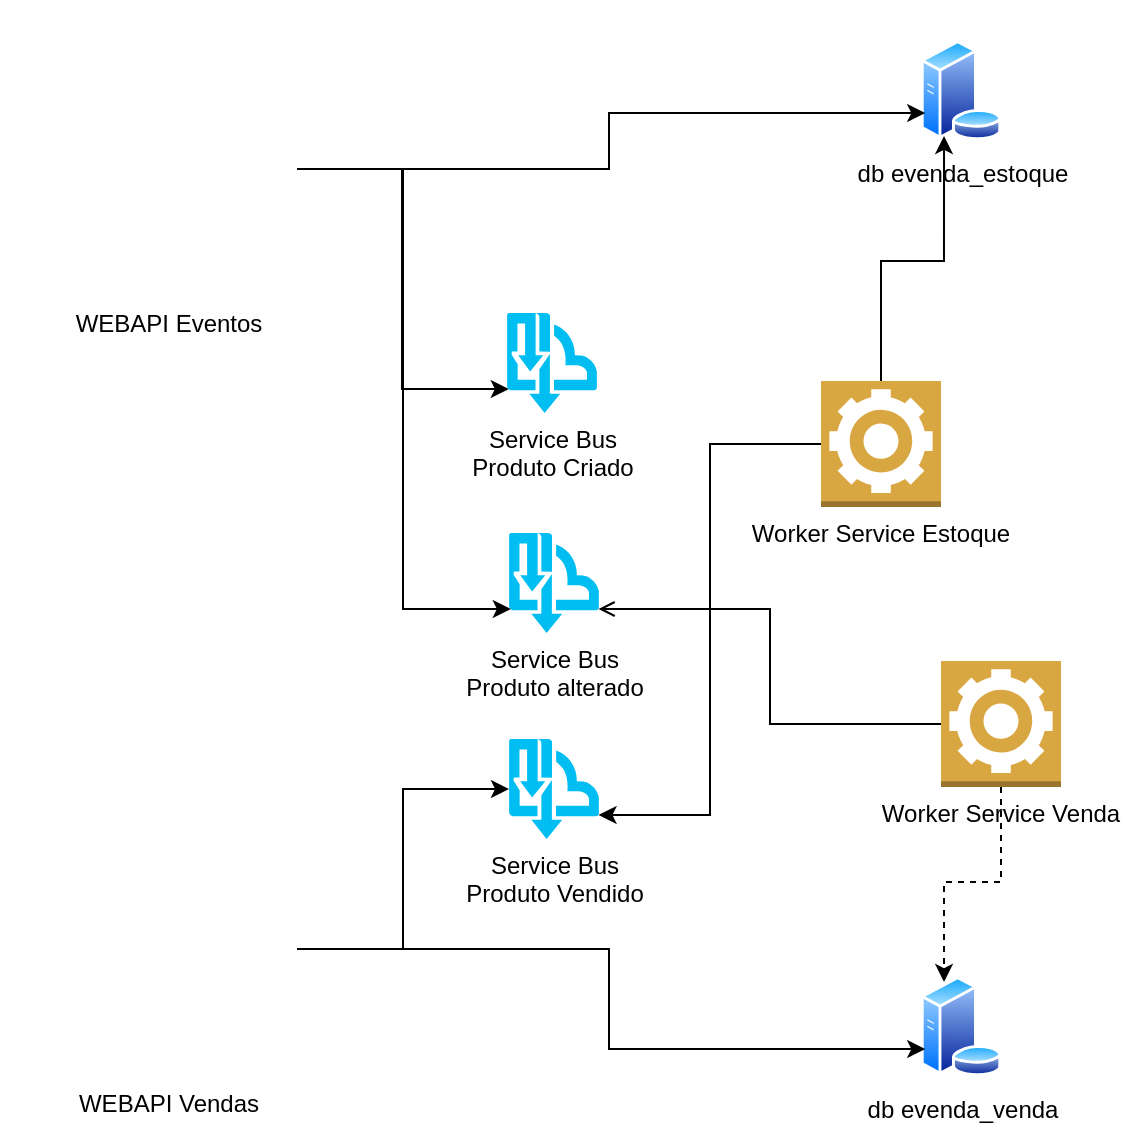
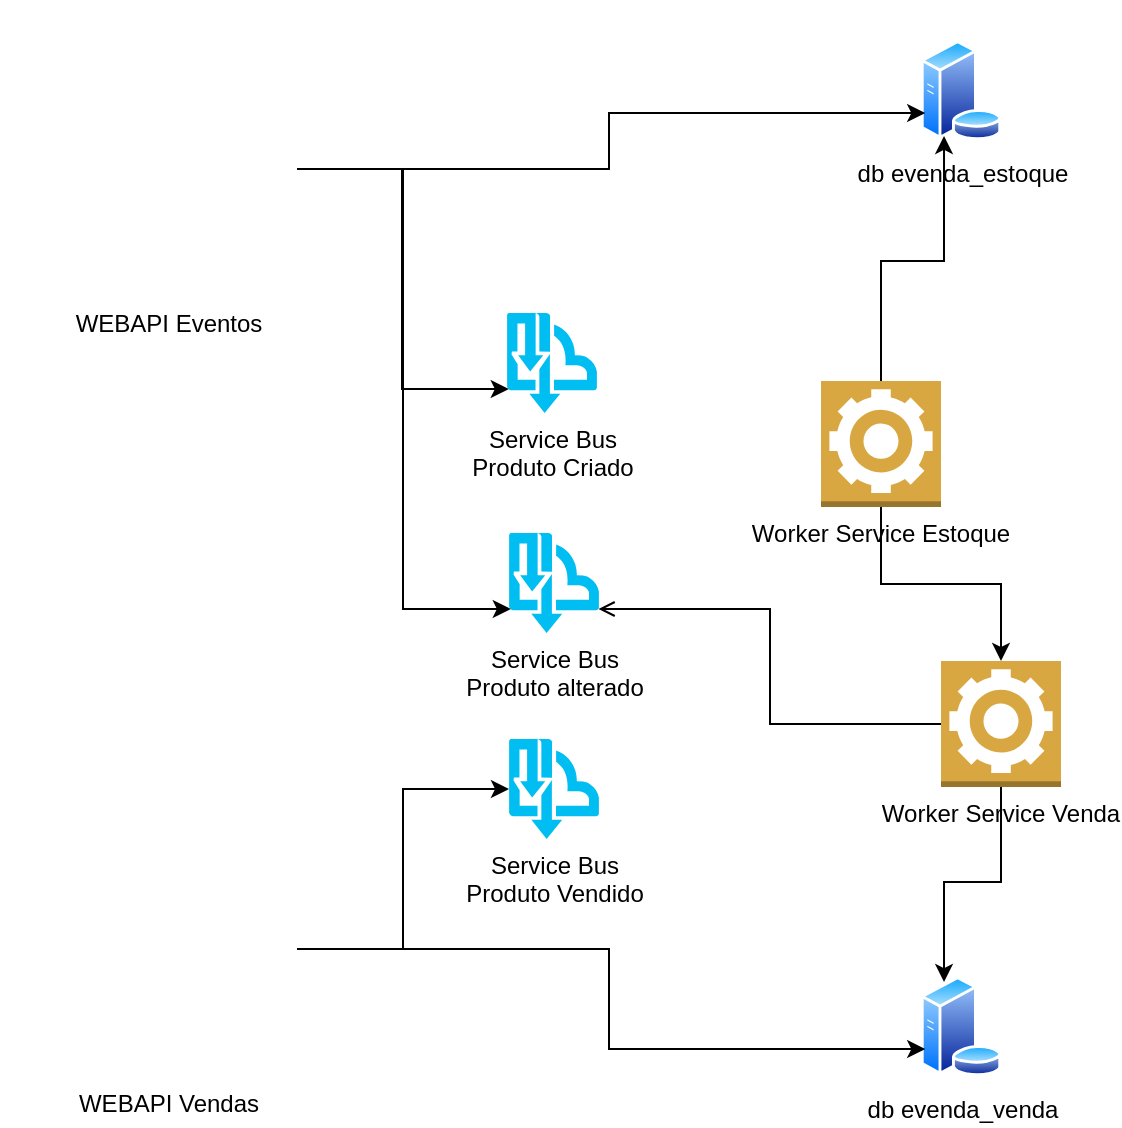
(710, 623) -> (934, 584)
(975, 882) -> (975, 882)
